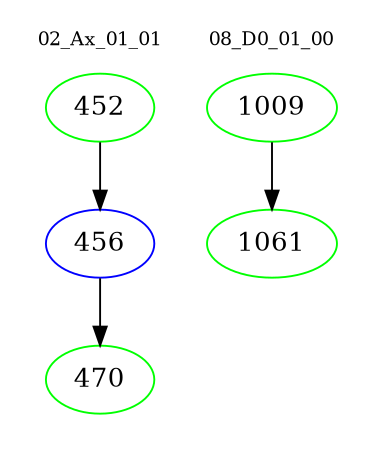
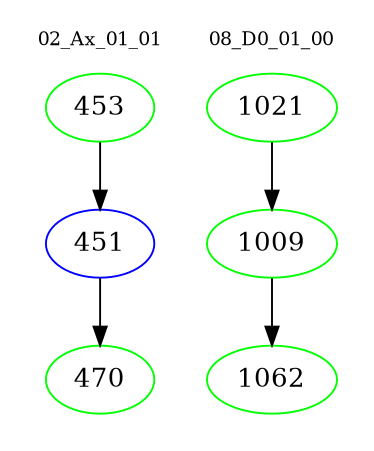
(100, 108) -> (100, 108)
none -> (272, 108)
(100, 244) -> (100, 244)
(272, 244) -> (272, 380)
